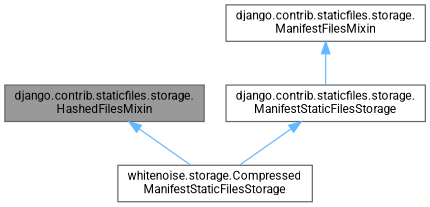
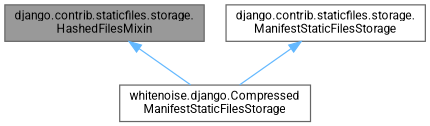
(326, 23) -> none
(215, 184) -> (215, 103)
